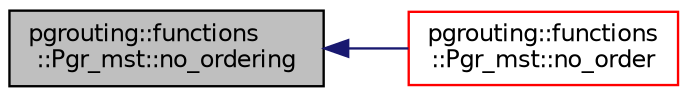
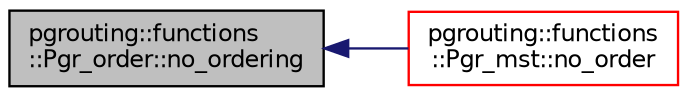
(167, 48) -> (167, 48)
